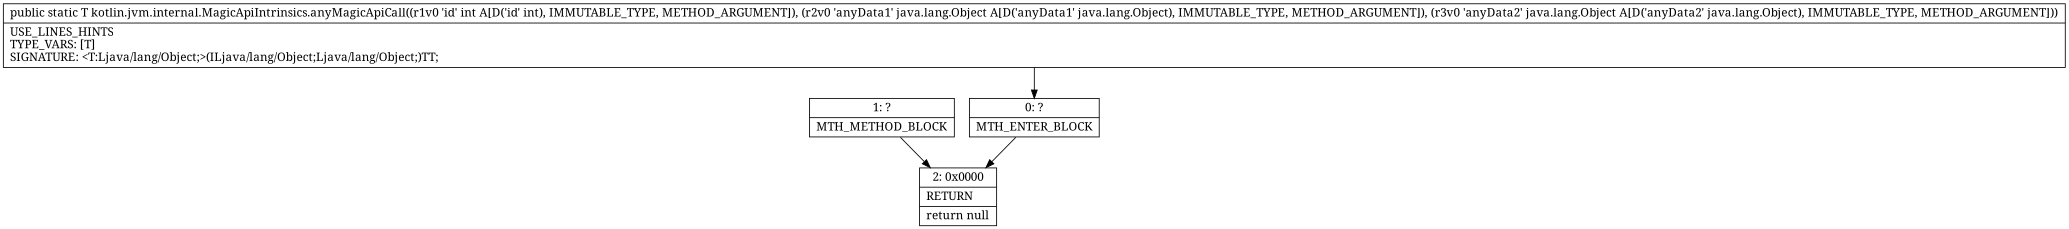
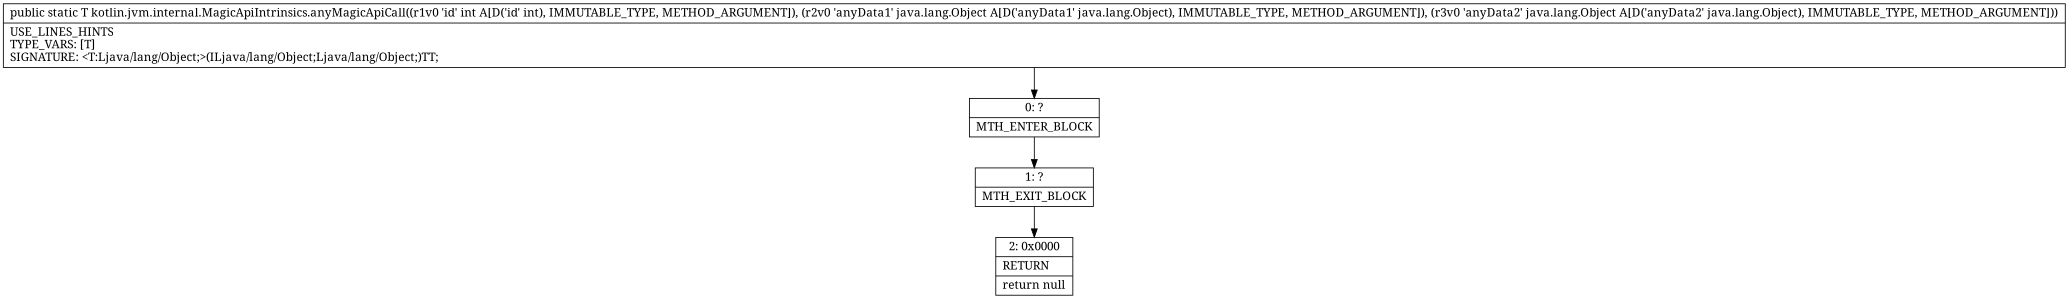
(882, 127) -> (1034, 196)
(1004, 149) -> (1034, 148)
